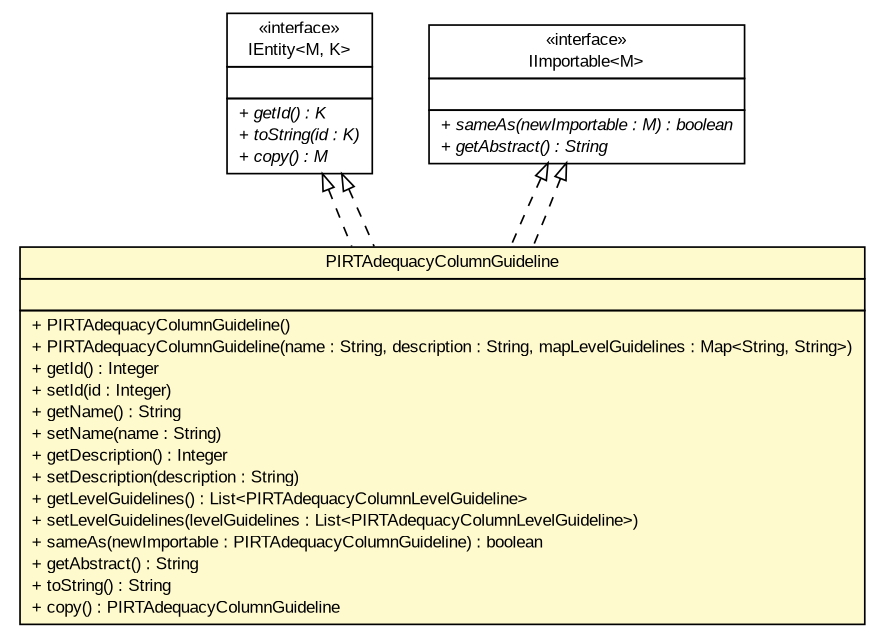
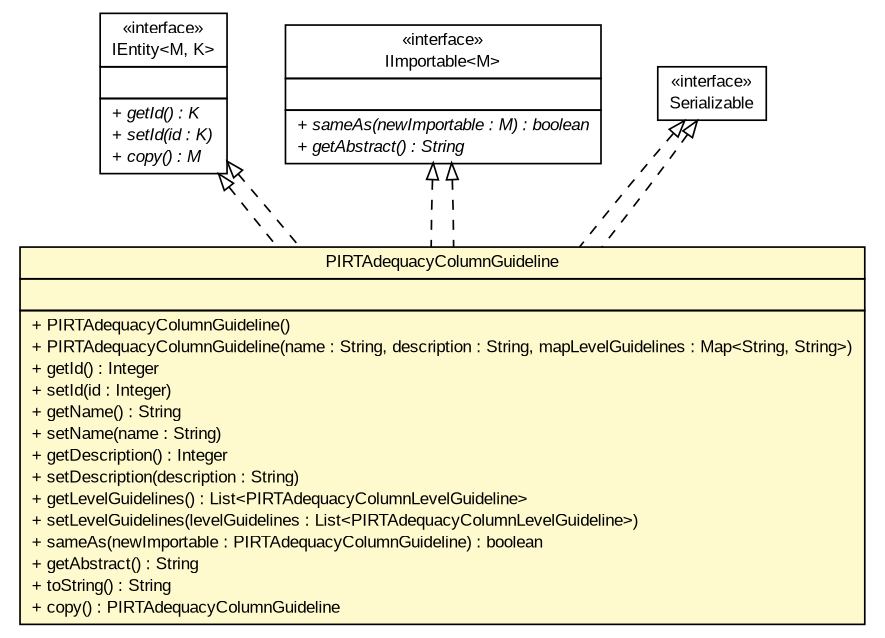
none -> (711, 93)
(300, 135) -> (163, 135)
